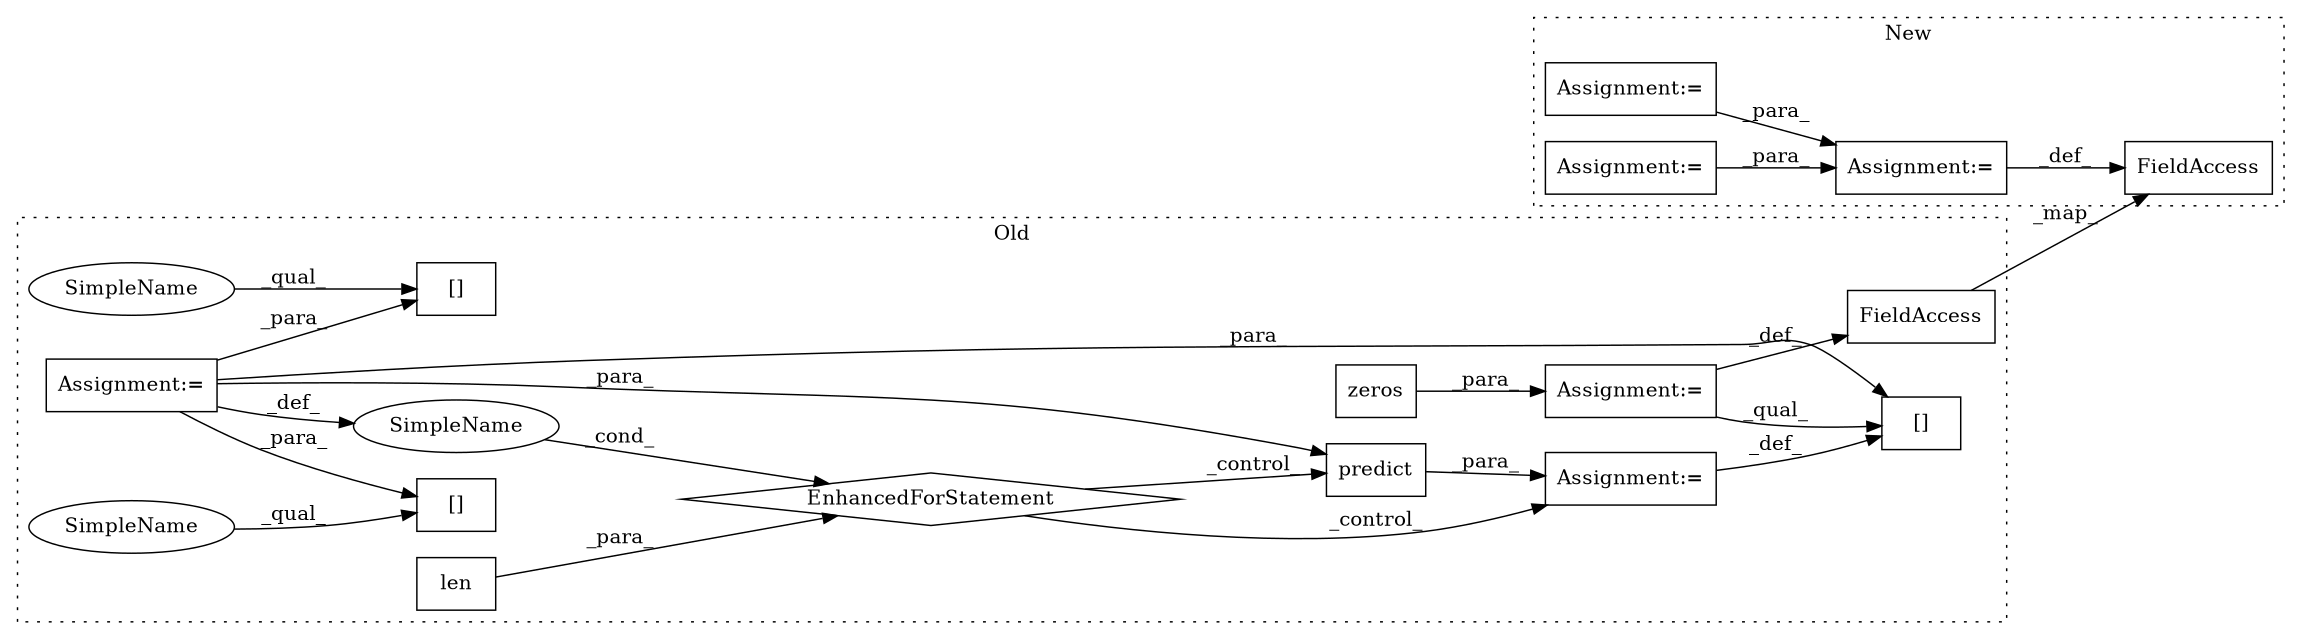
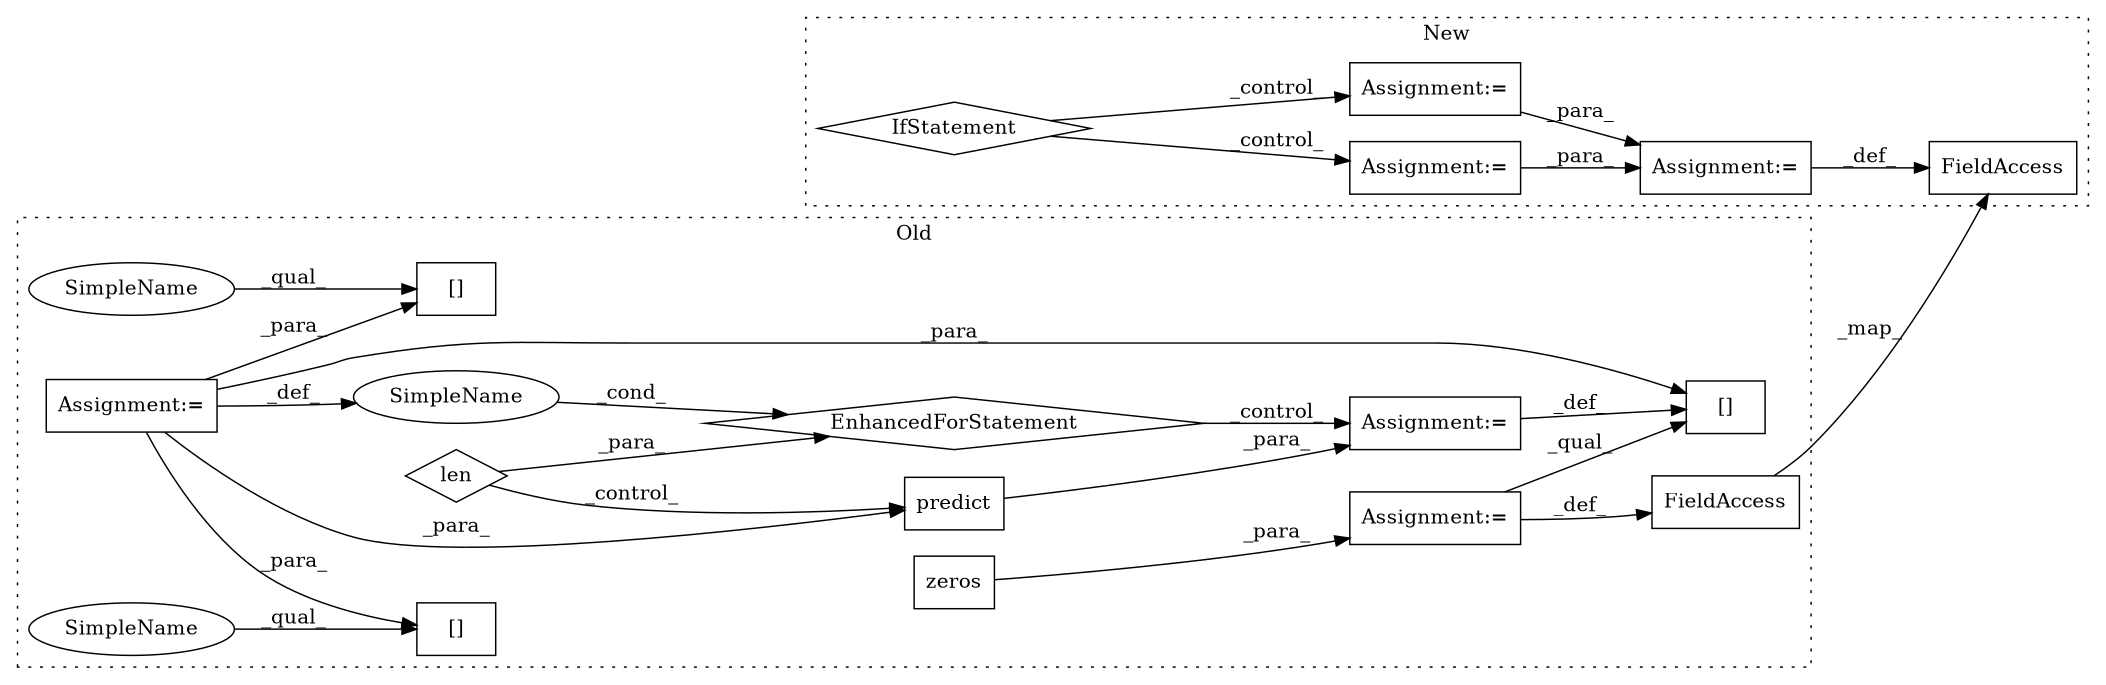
none -> (954, 128)
(1198, 482) -> (688, 512)
(456, 584) -> (456, 476)
